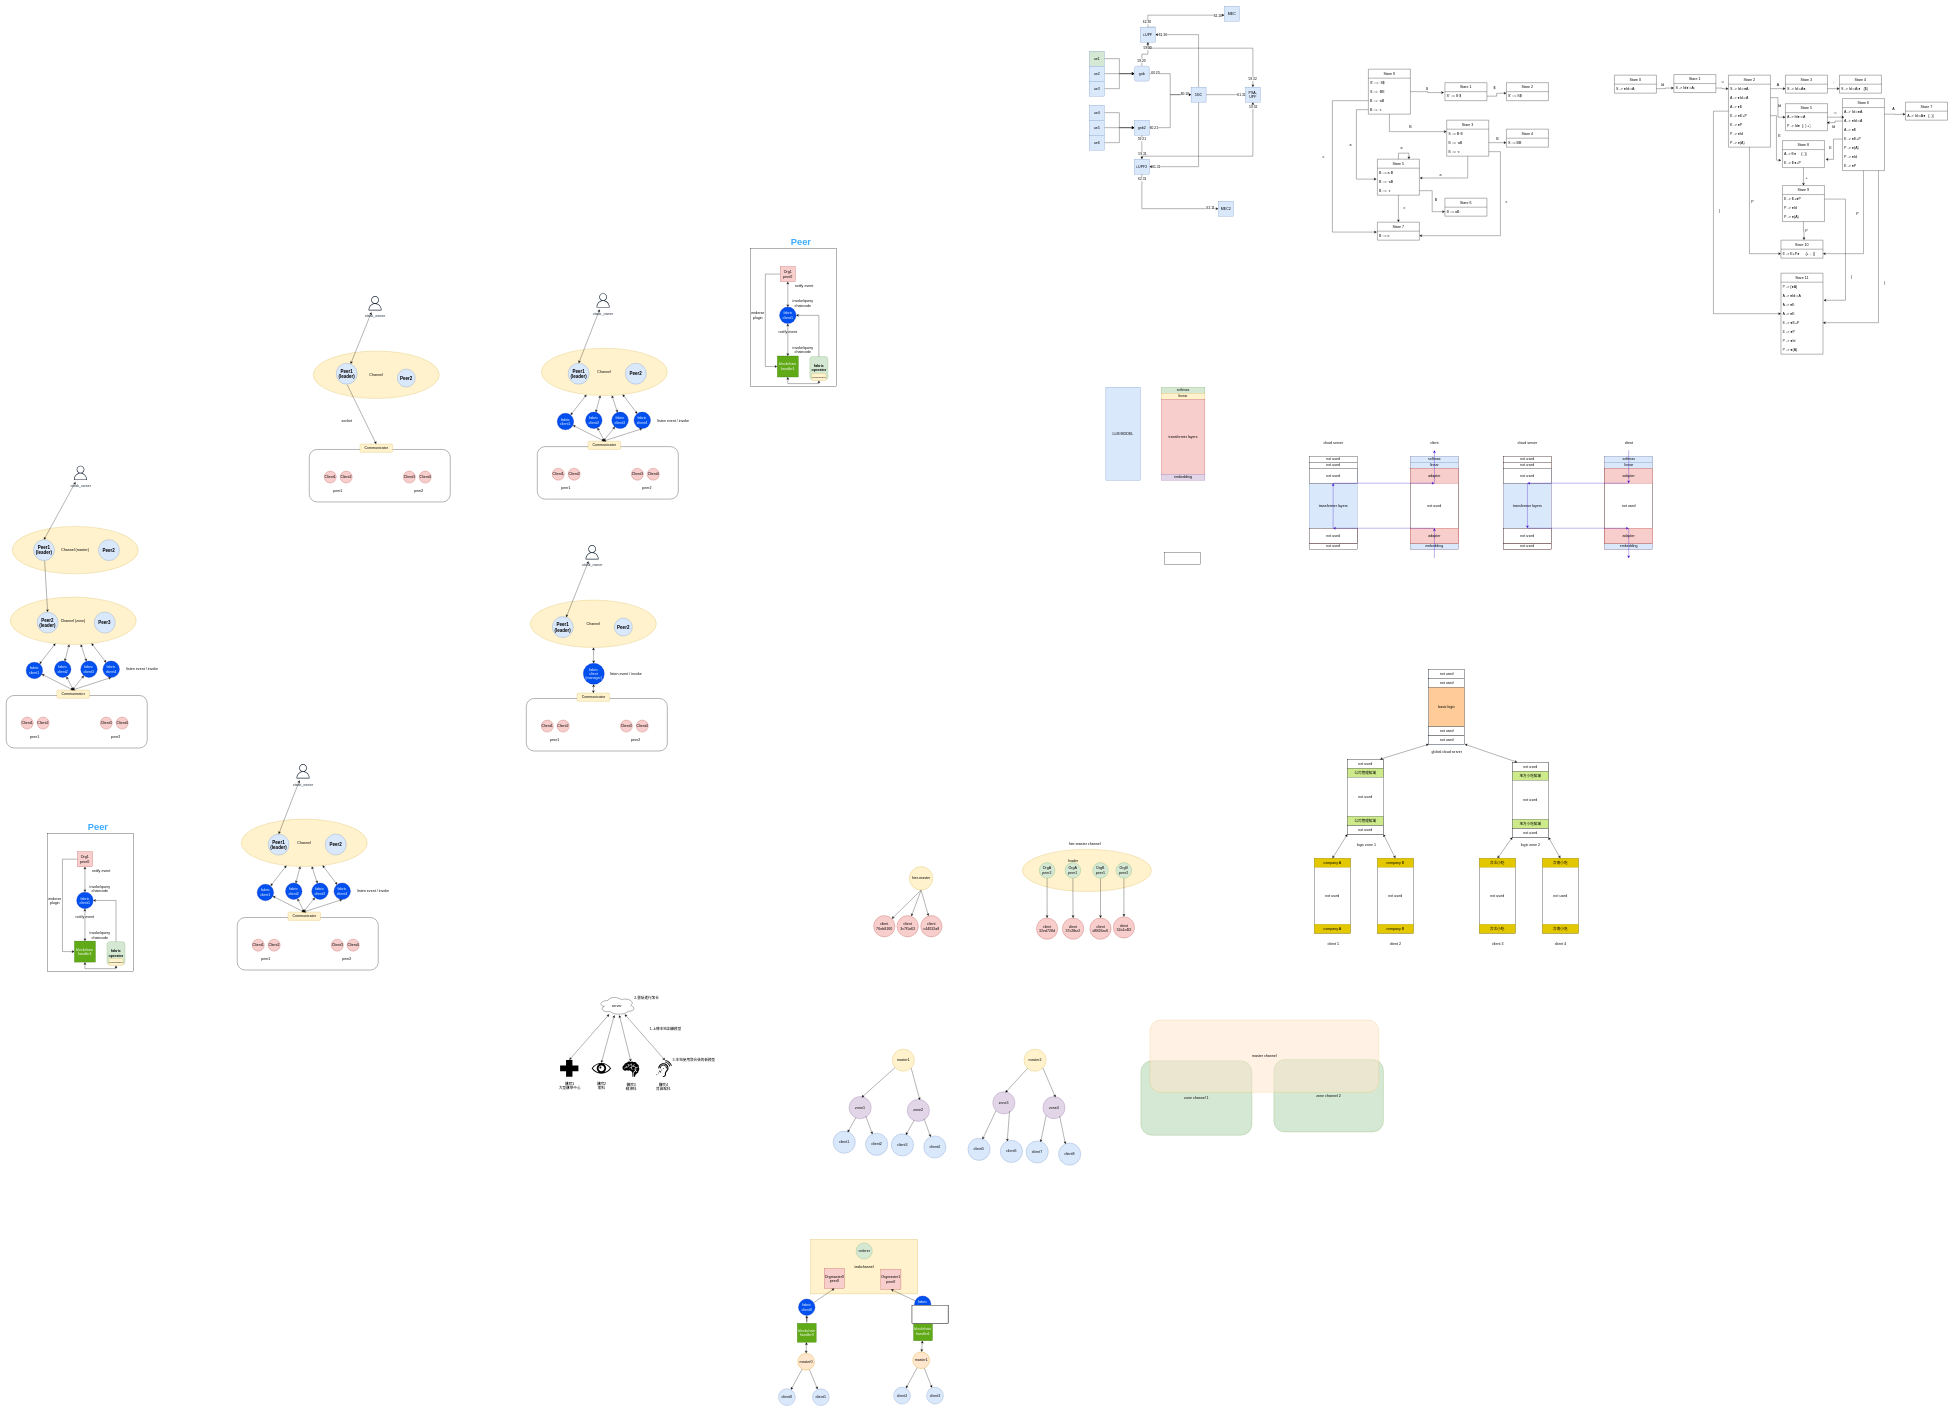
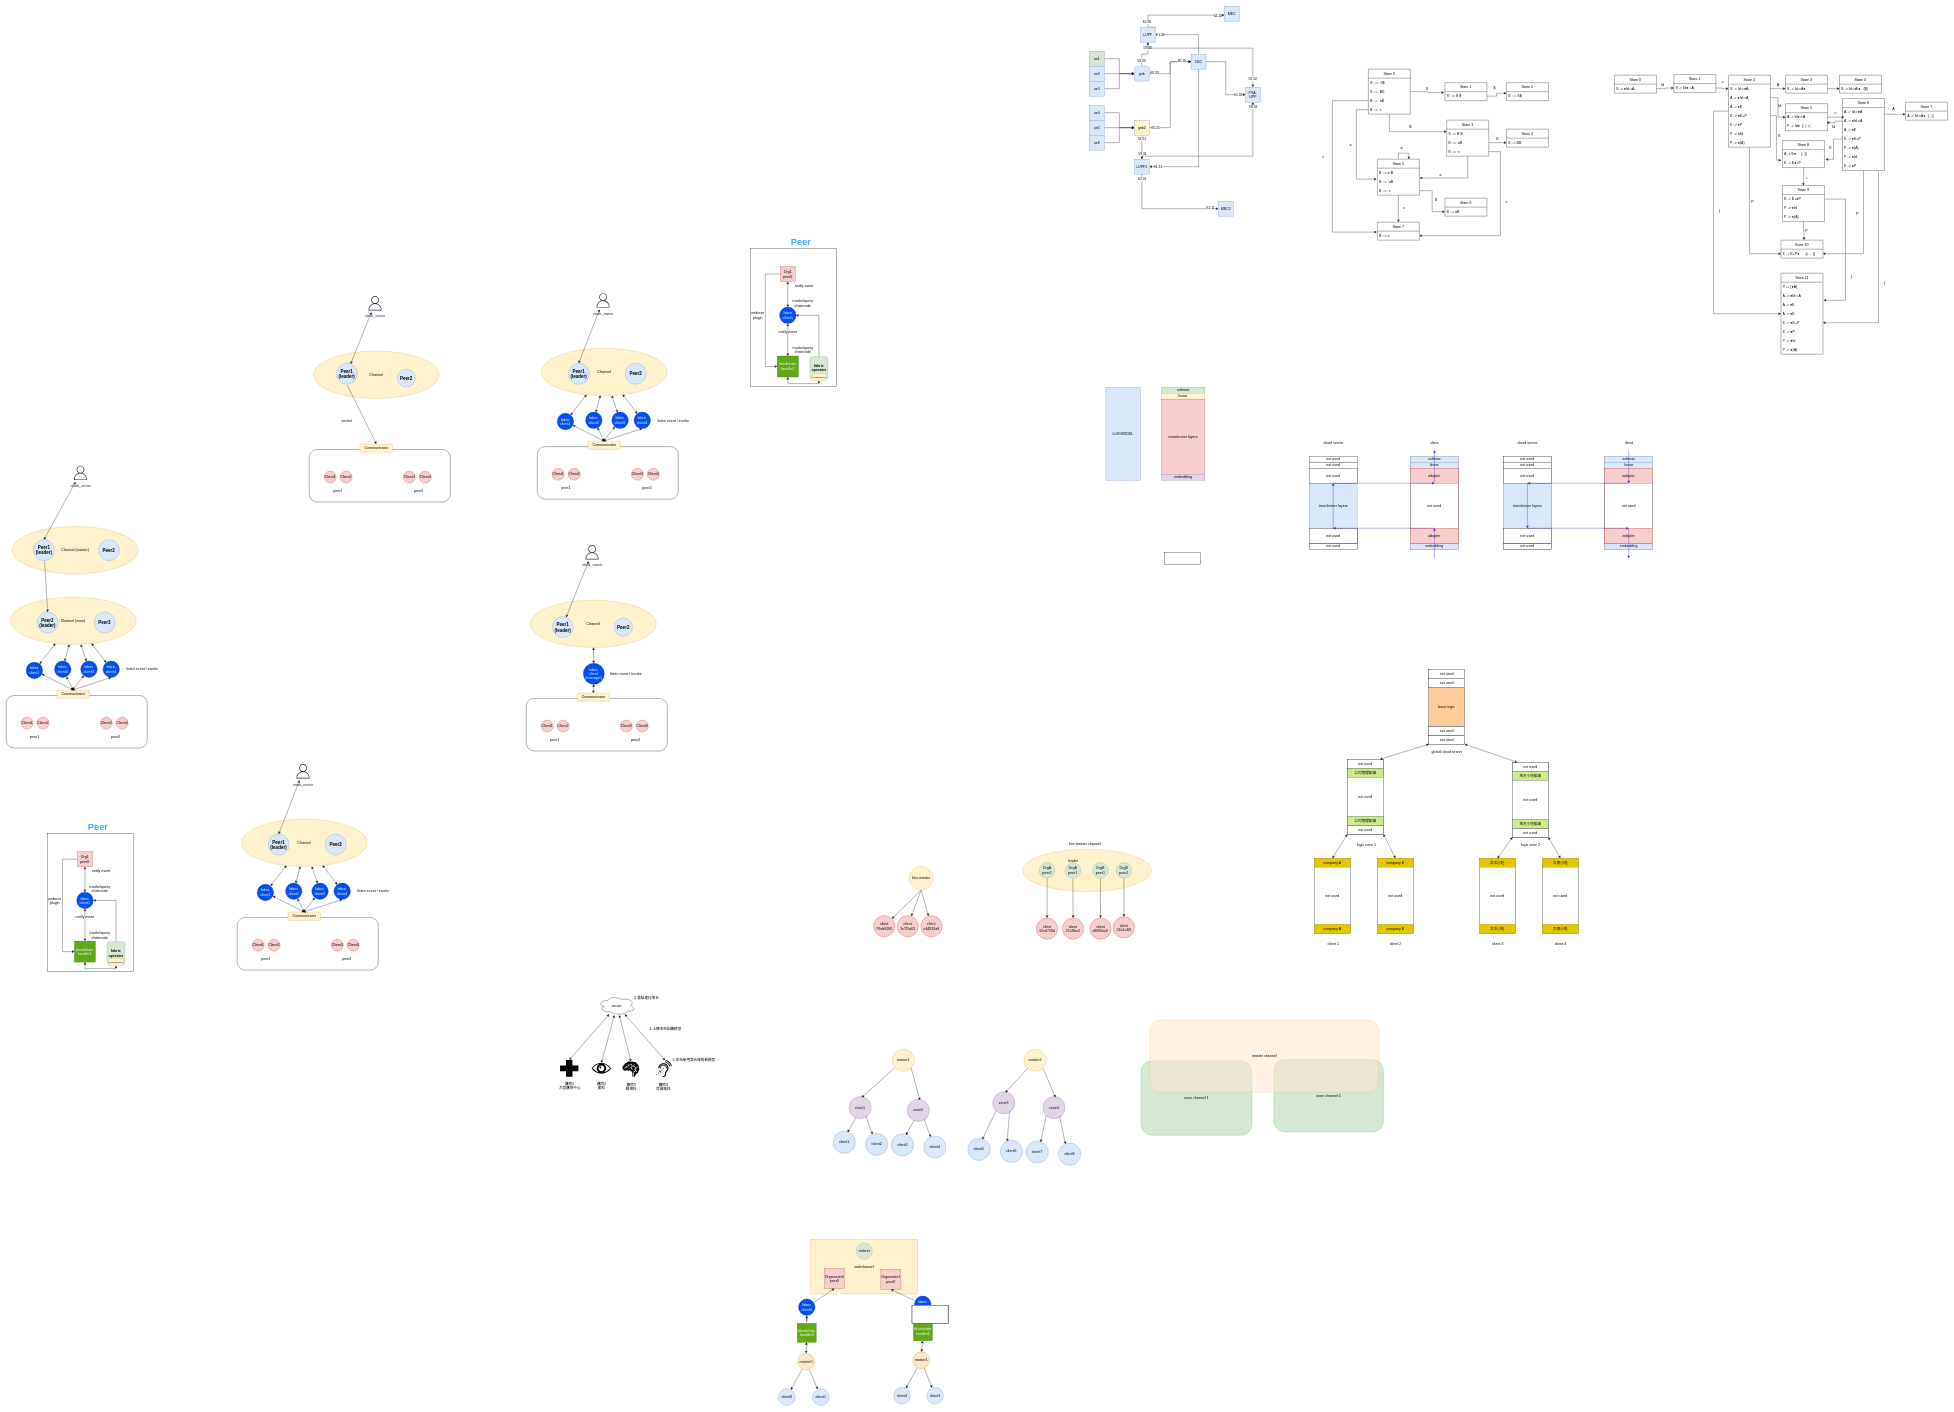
(1198, 95) -> (1198, 62)
(1142, 128) -> (1142, 128)
